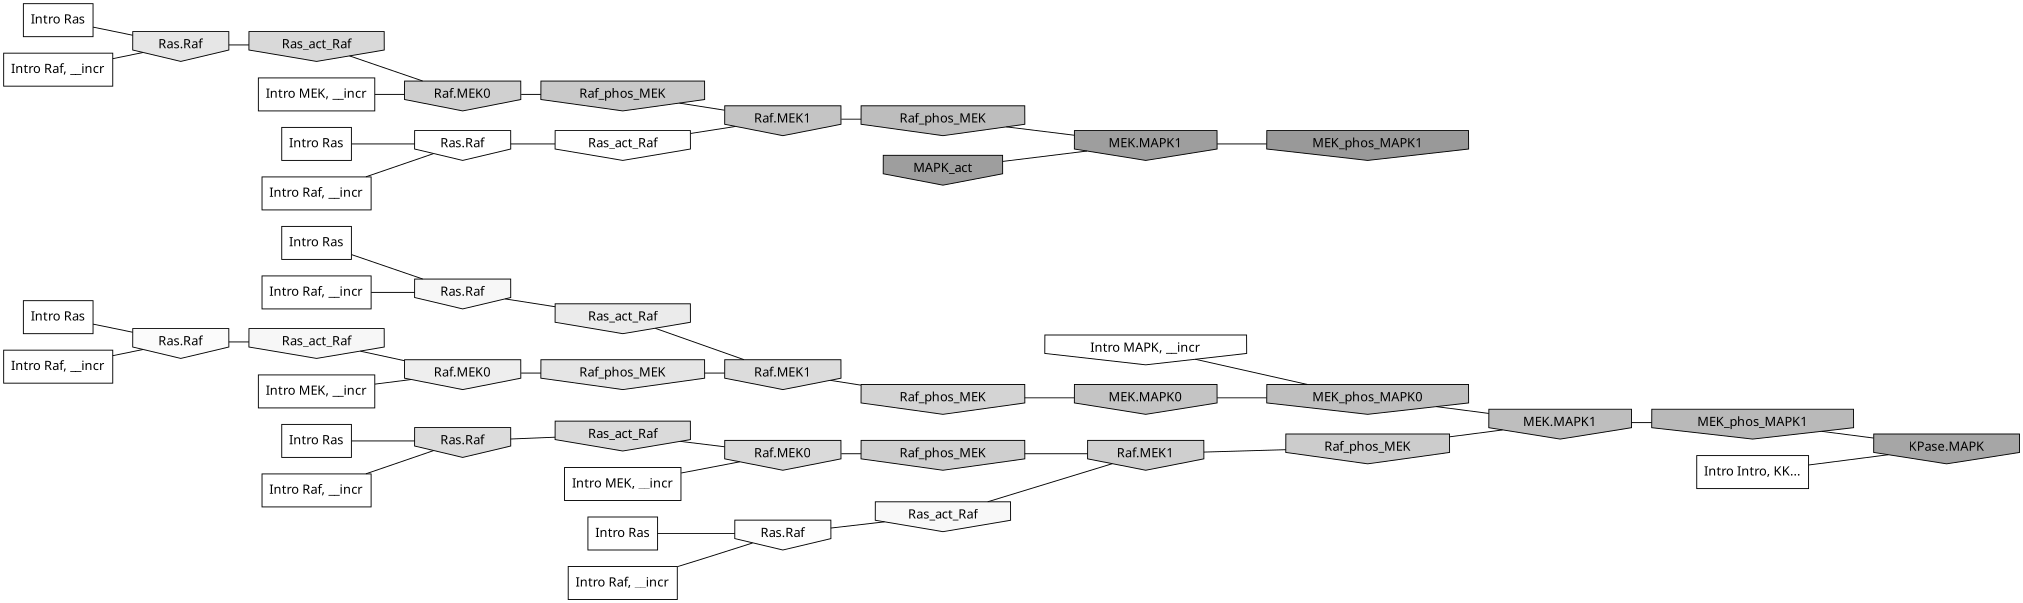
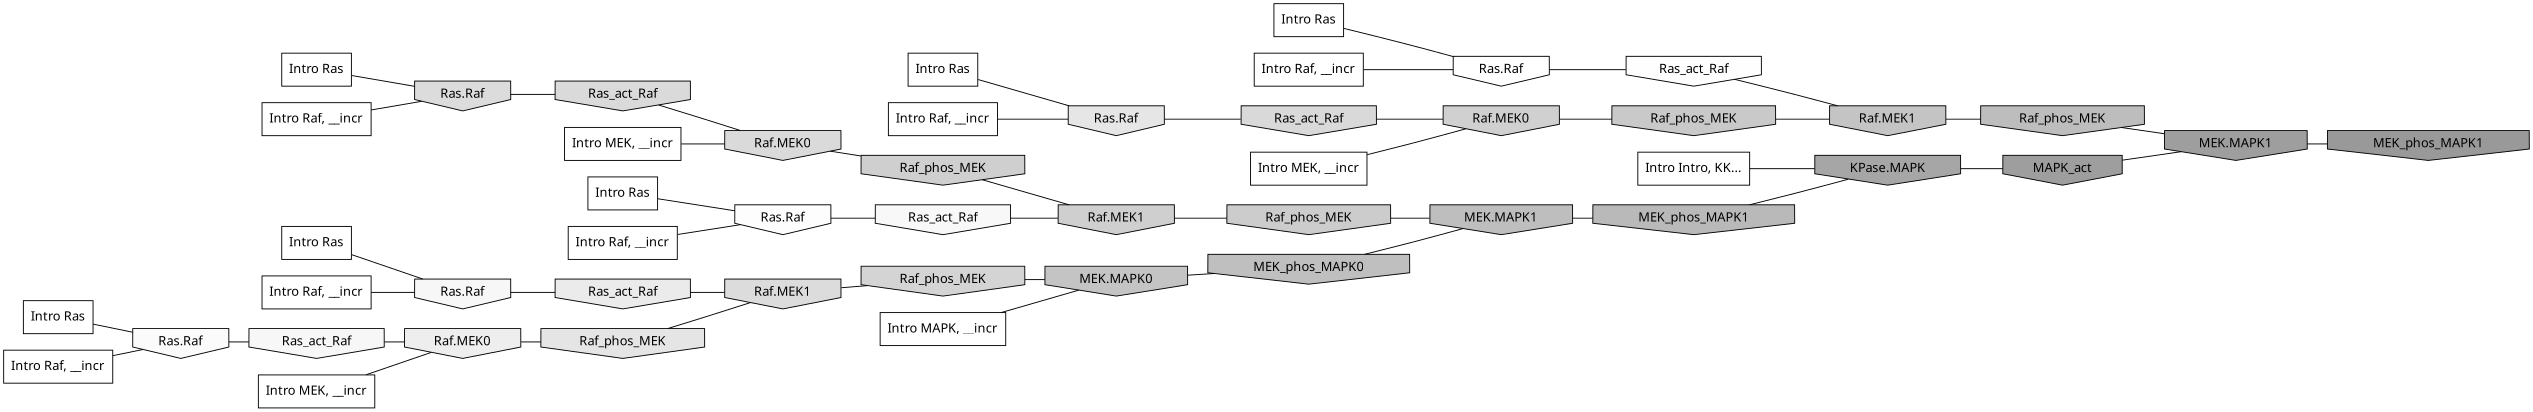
none -> (1982, 169)
(1146, 348) -> (943, 329)
(1251, 372) -> (1040, 301)
